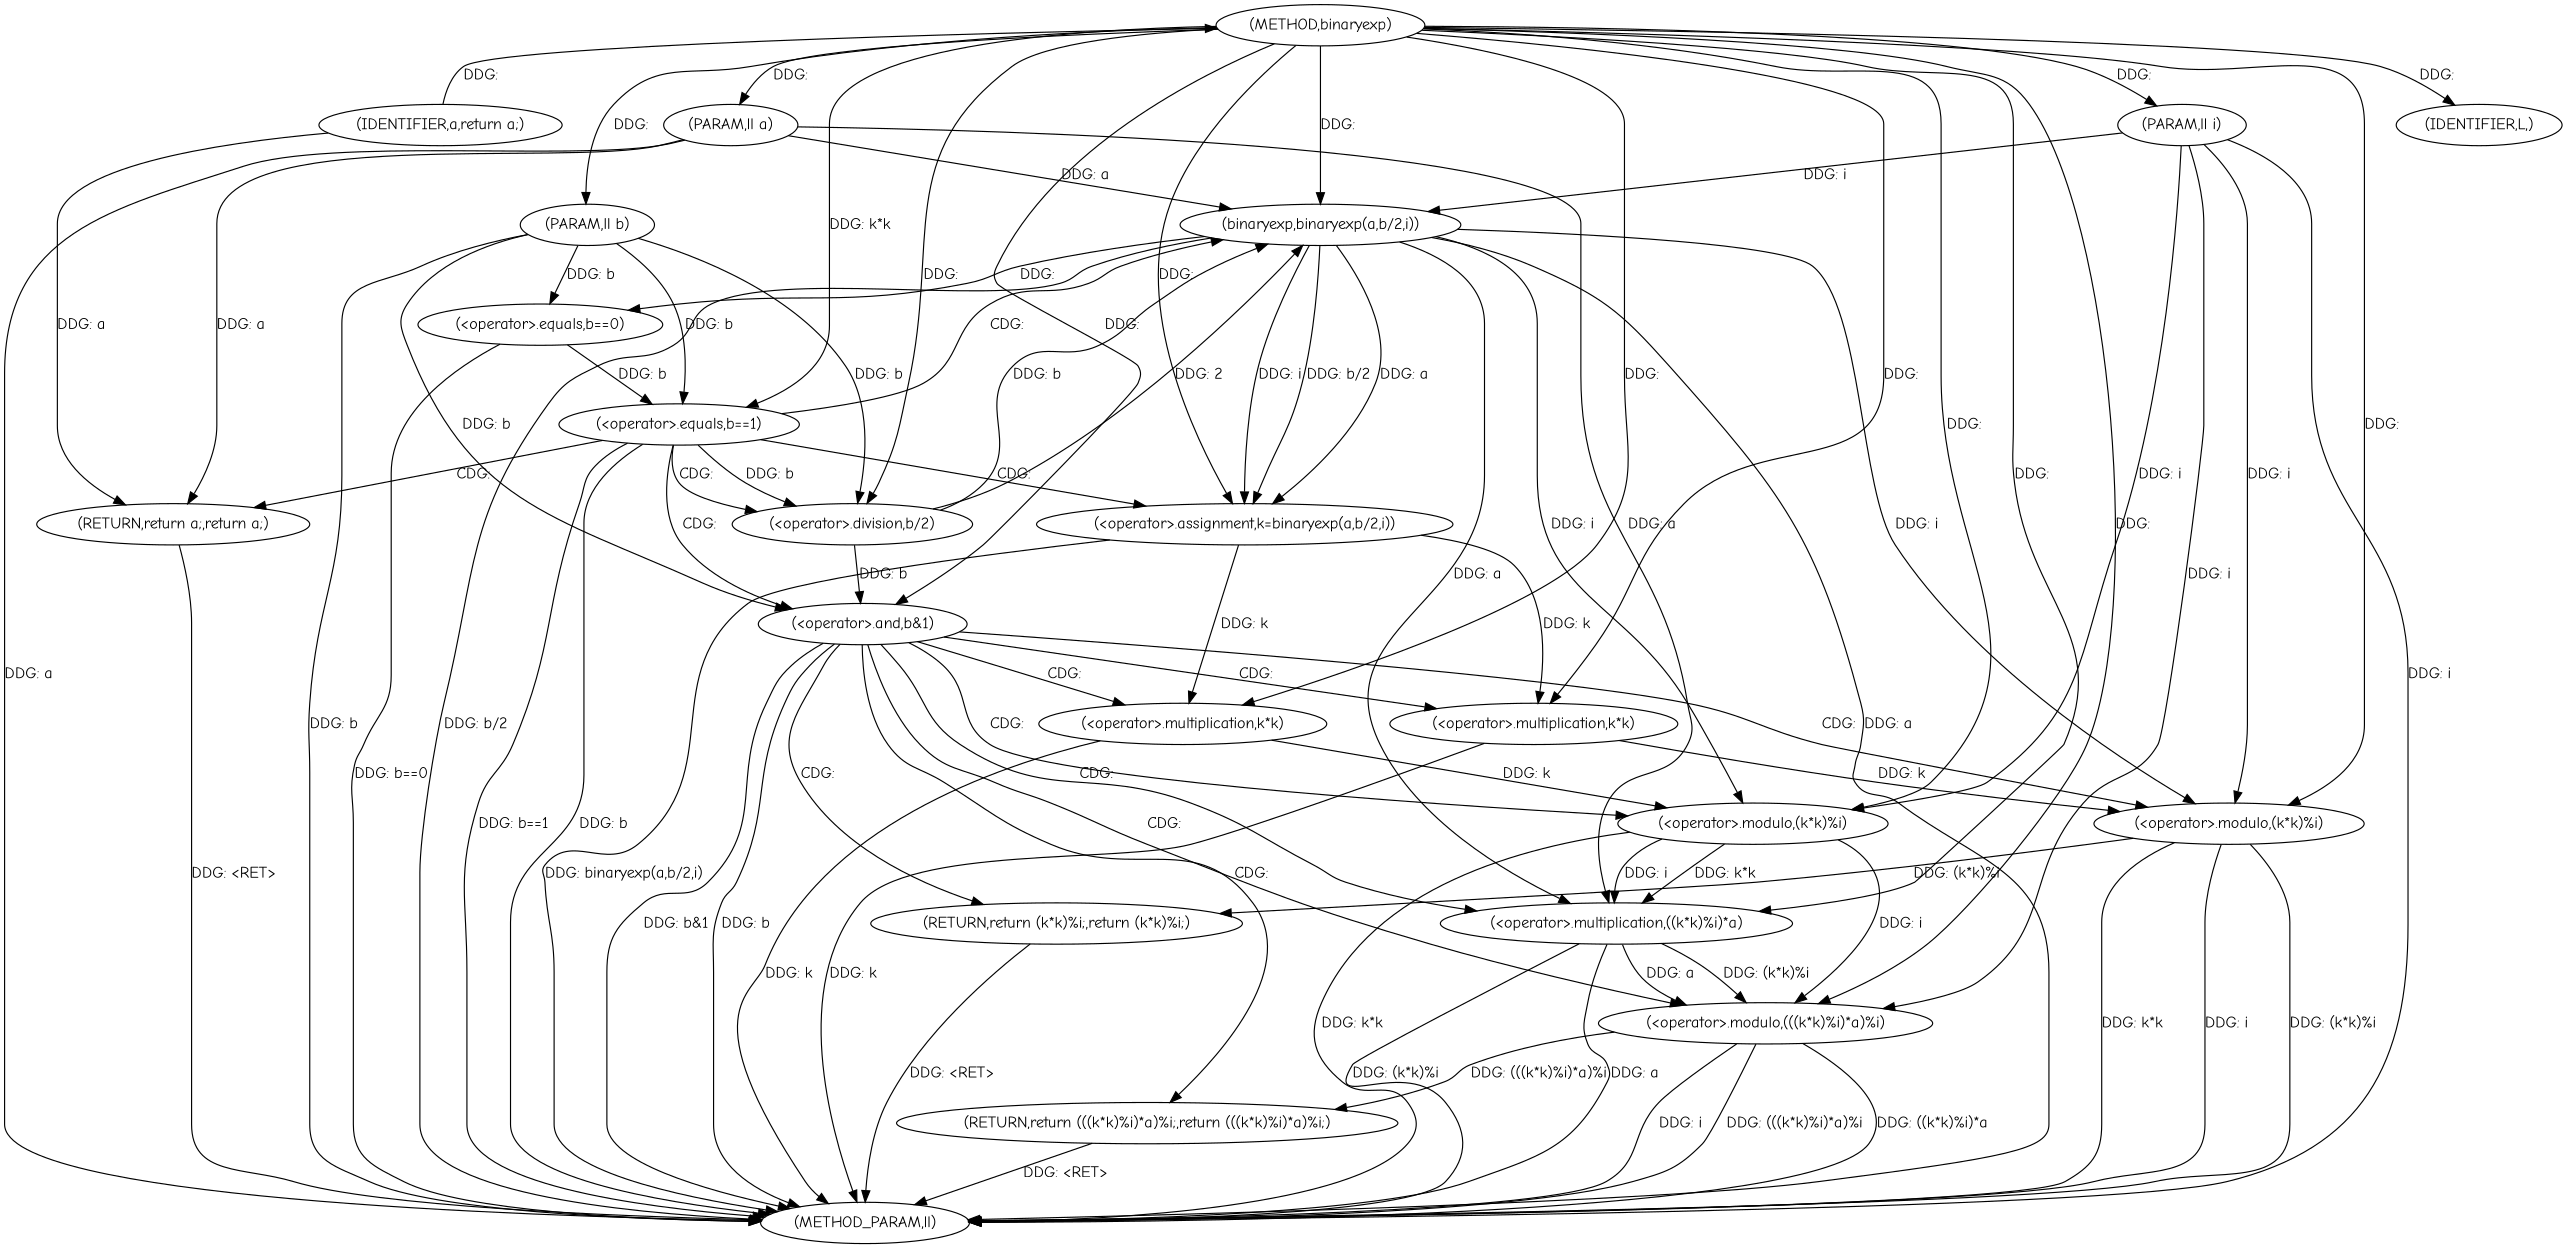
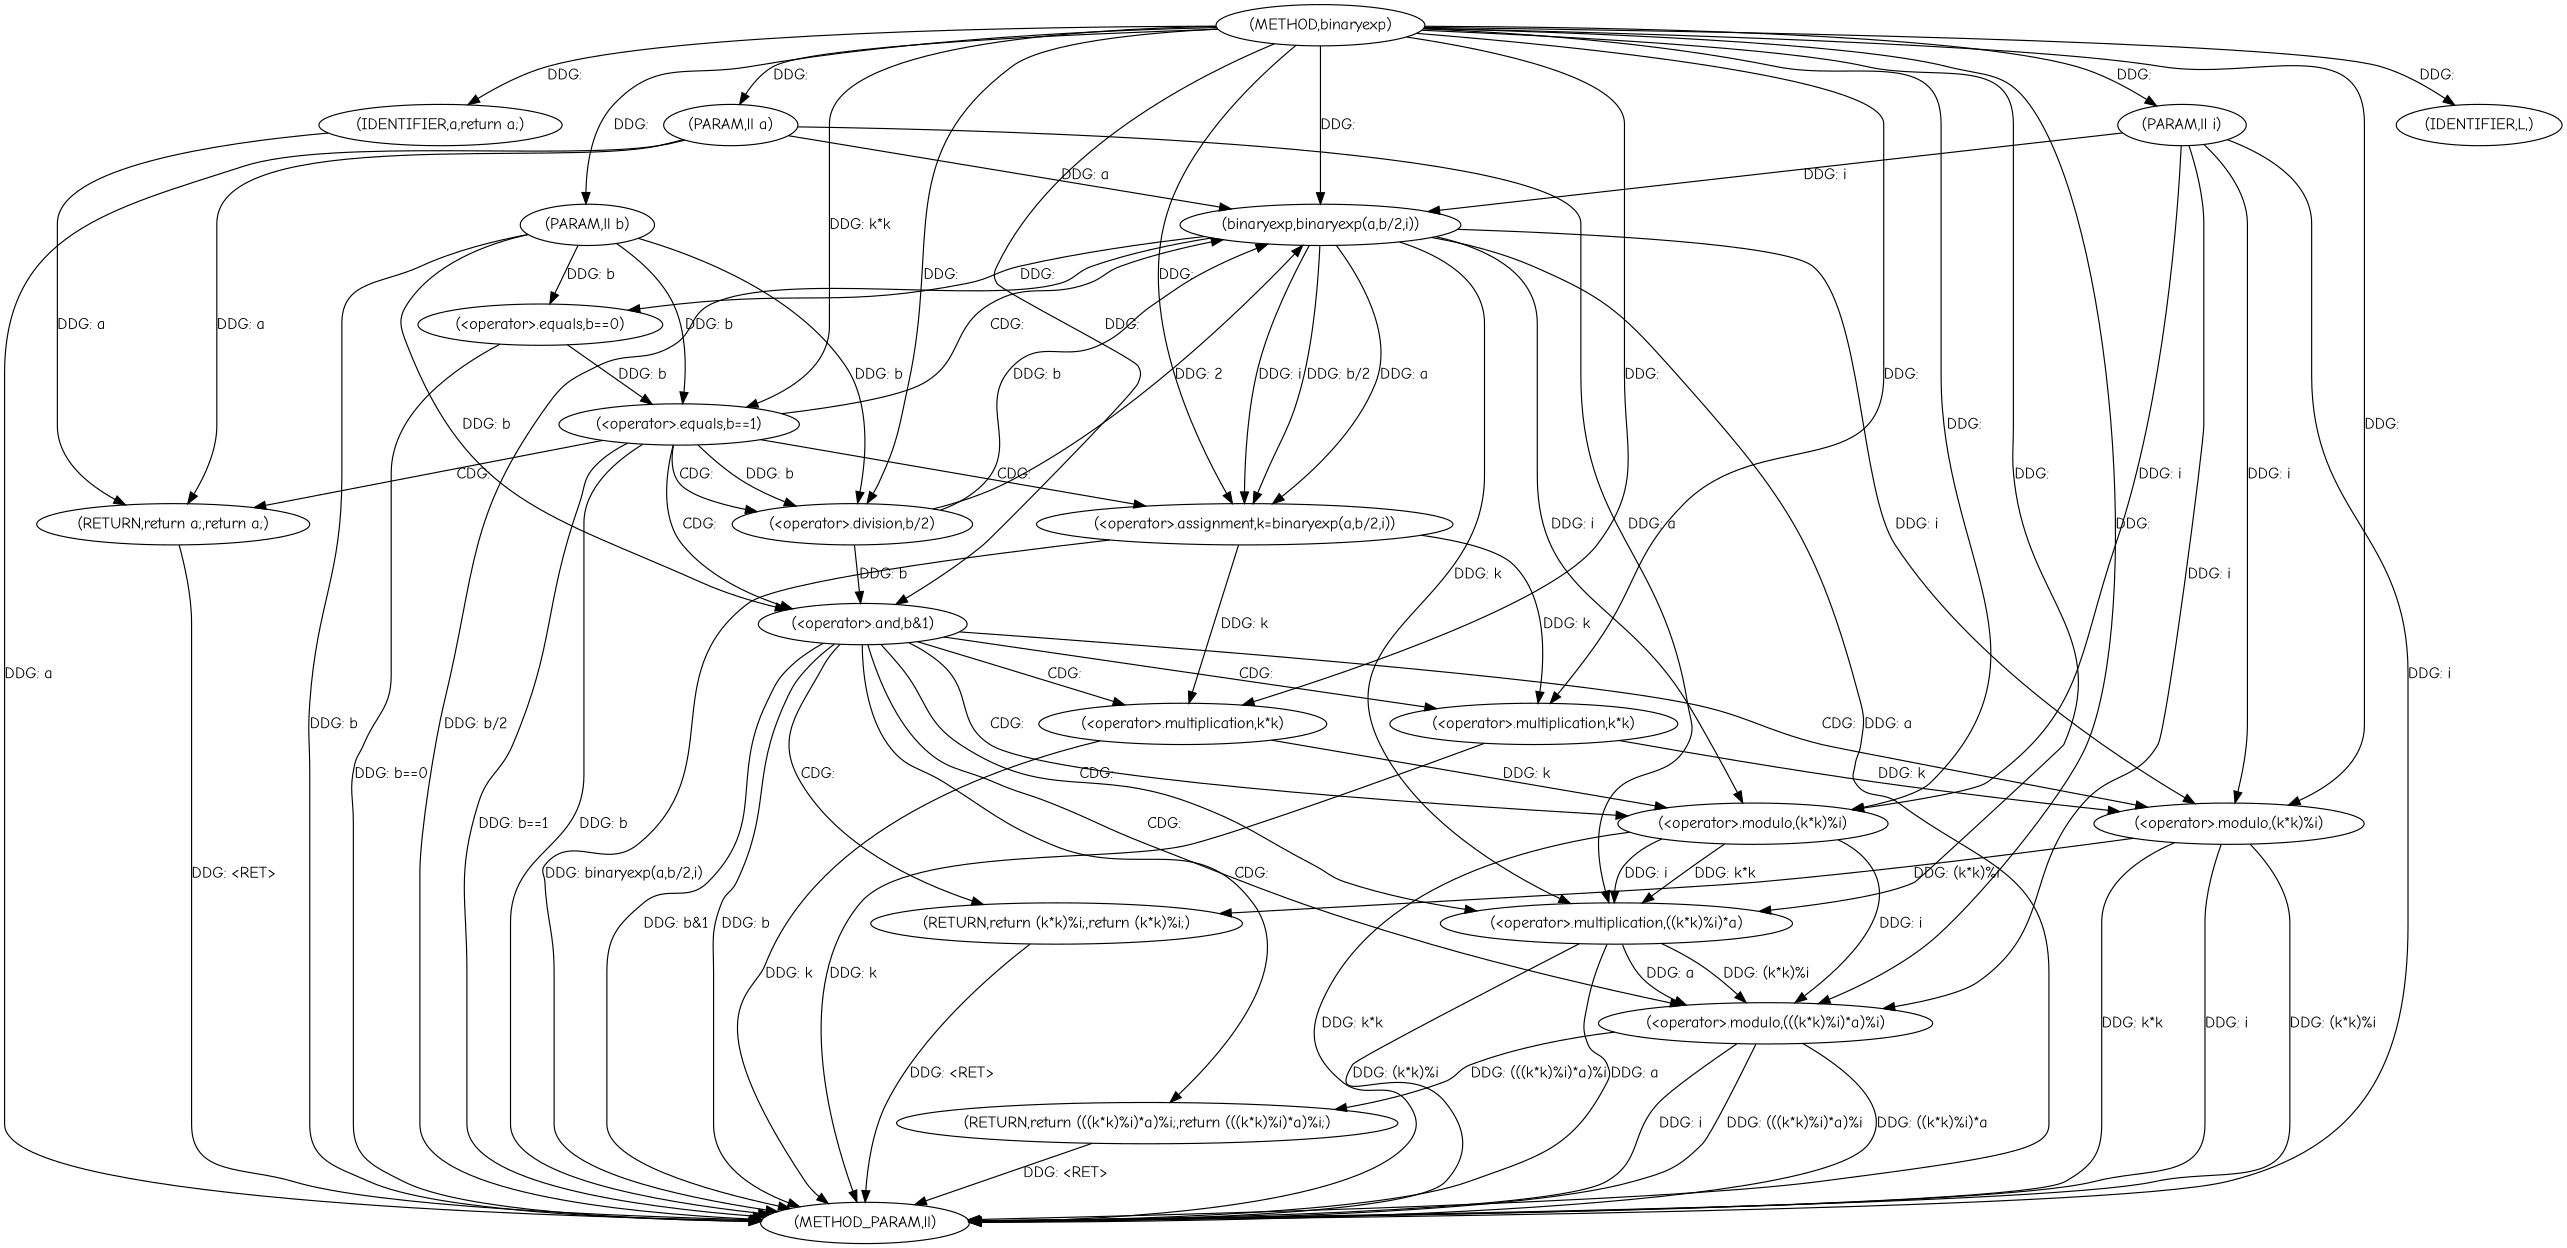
(812, 39) -> (842, 35)
(1478, 574) -> (1478, 574)
